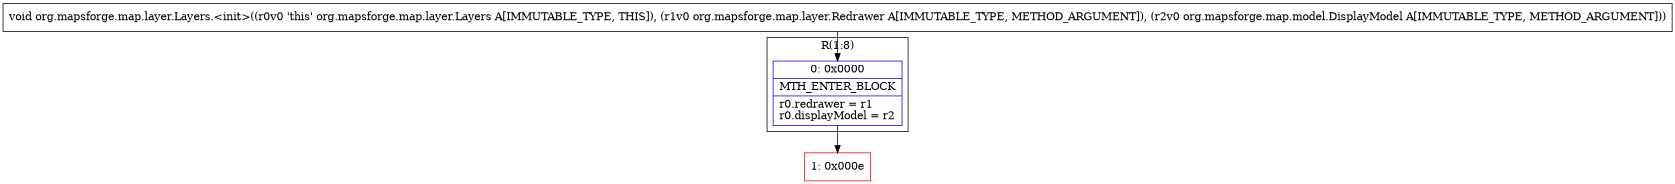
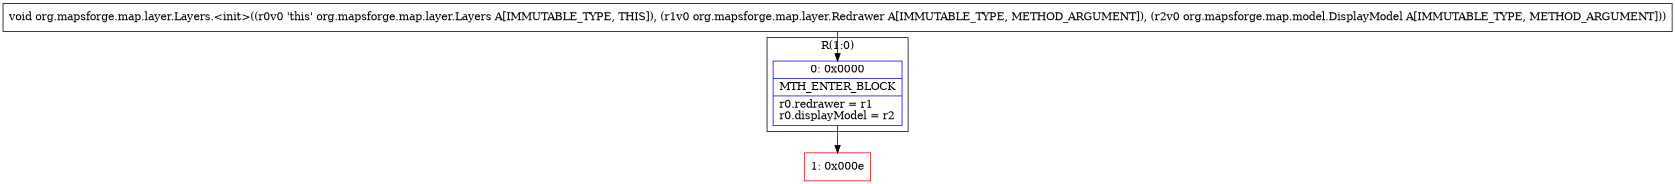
(838, 46) -> (838, 46)
